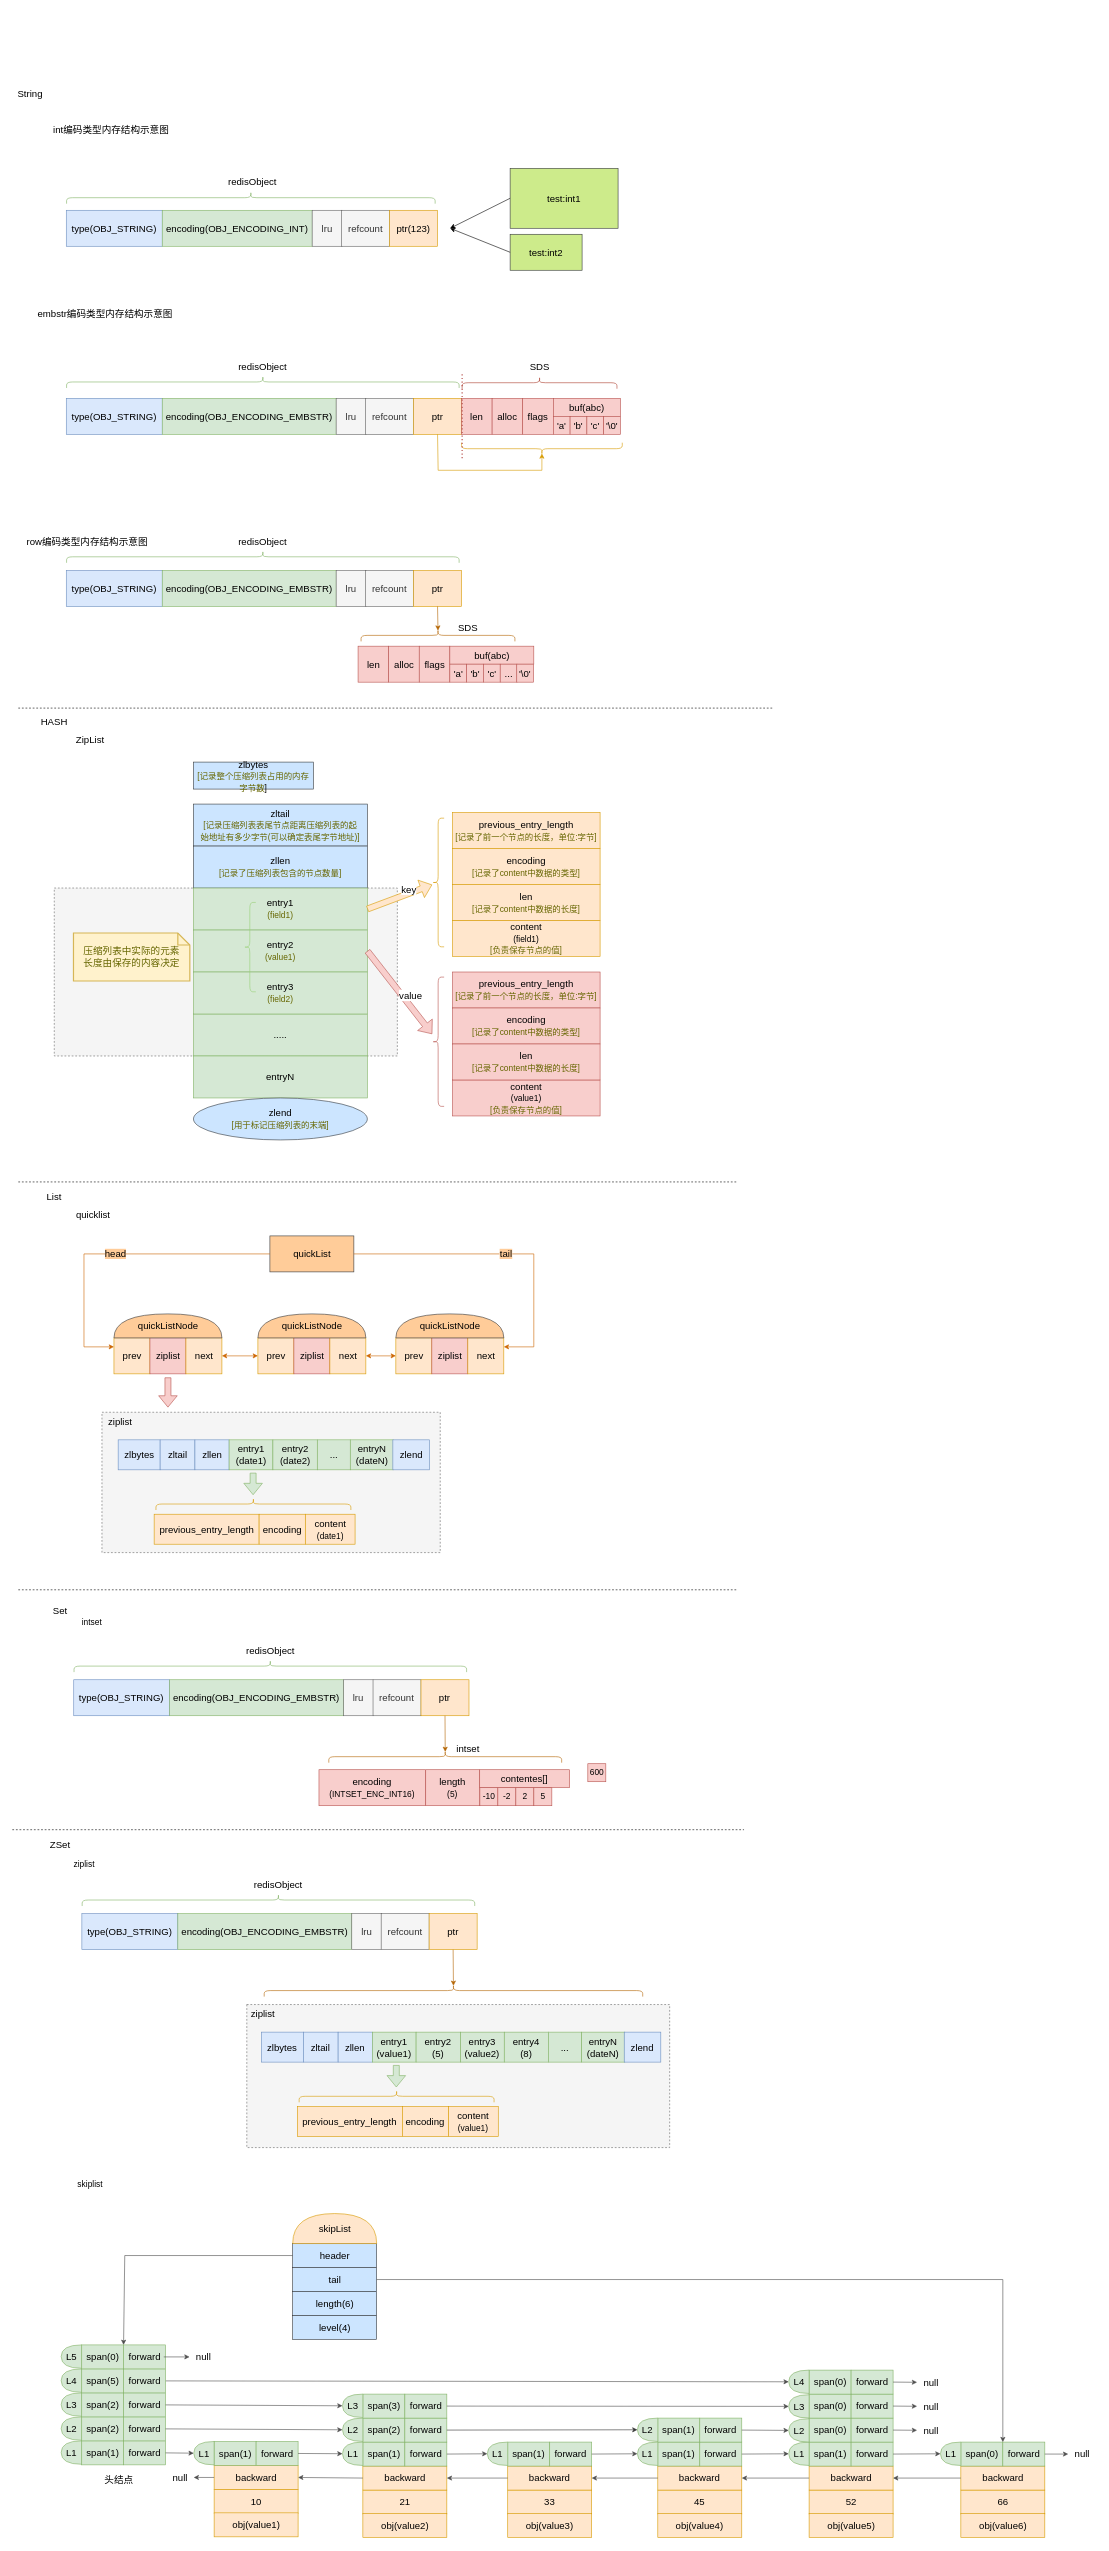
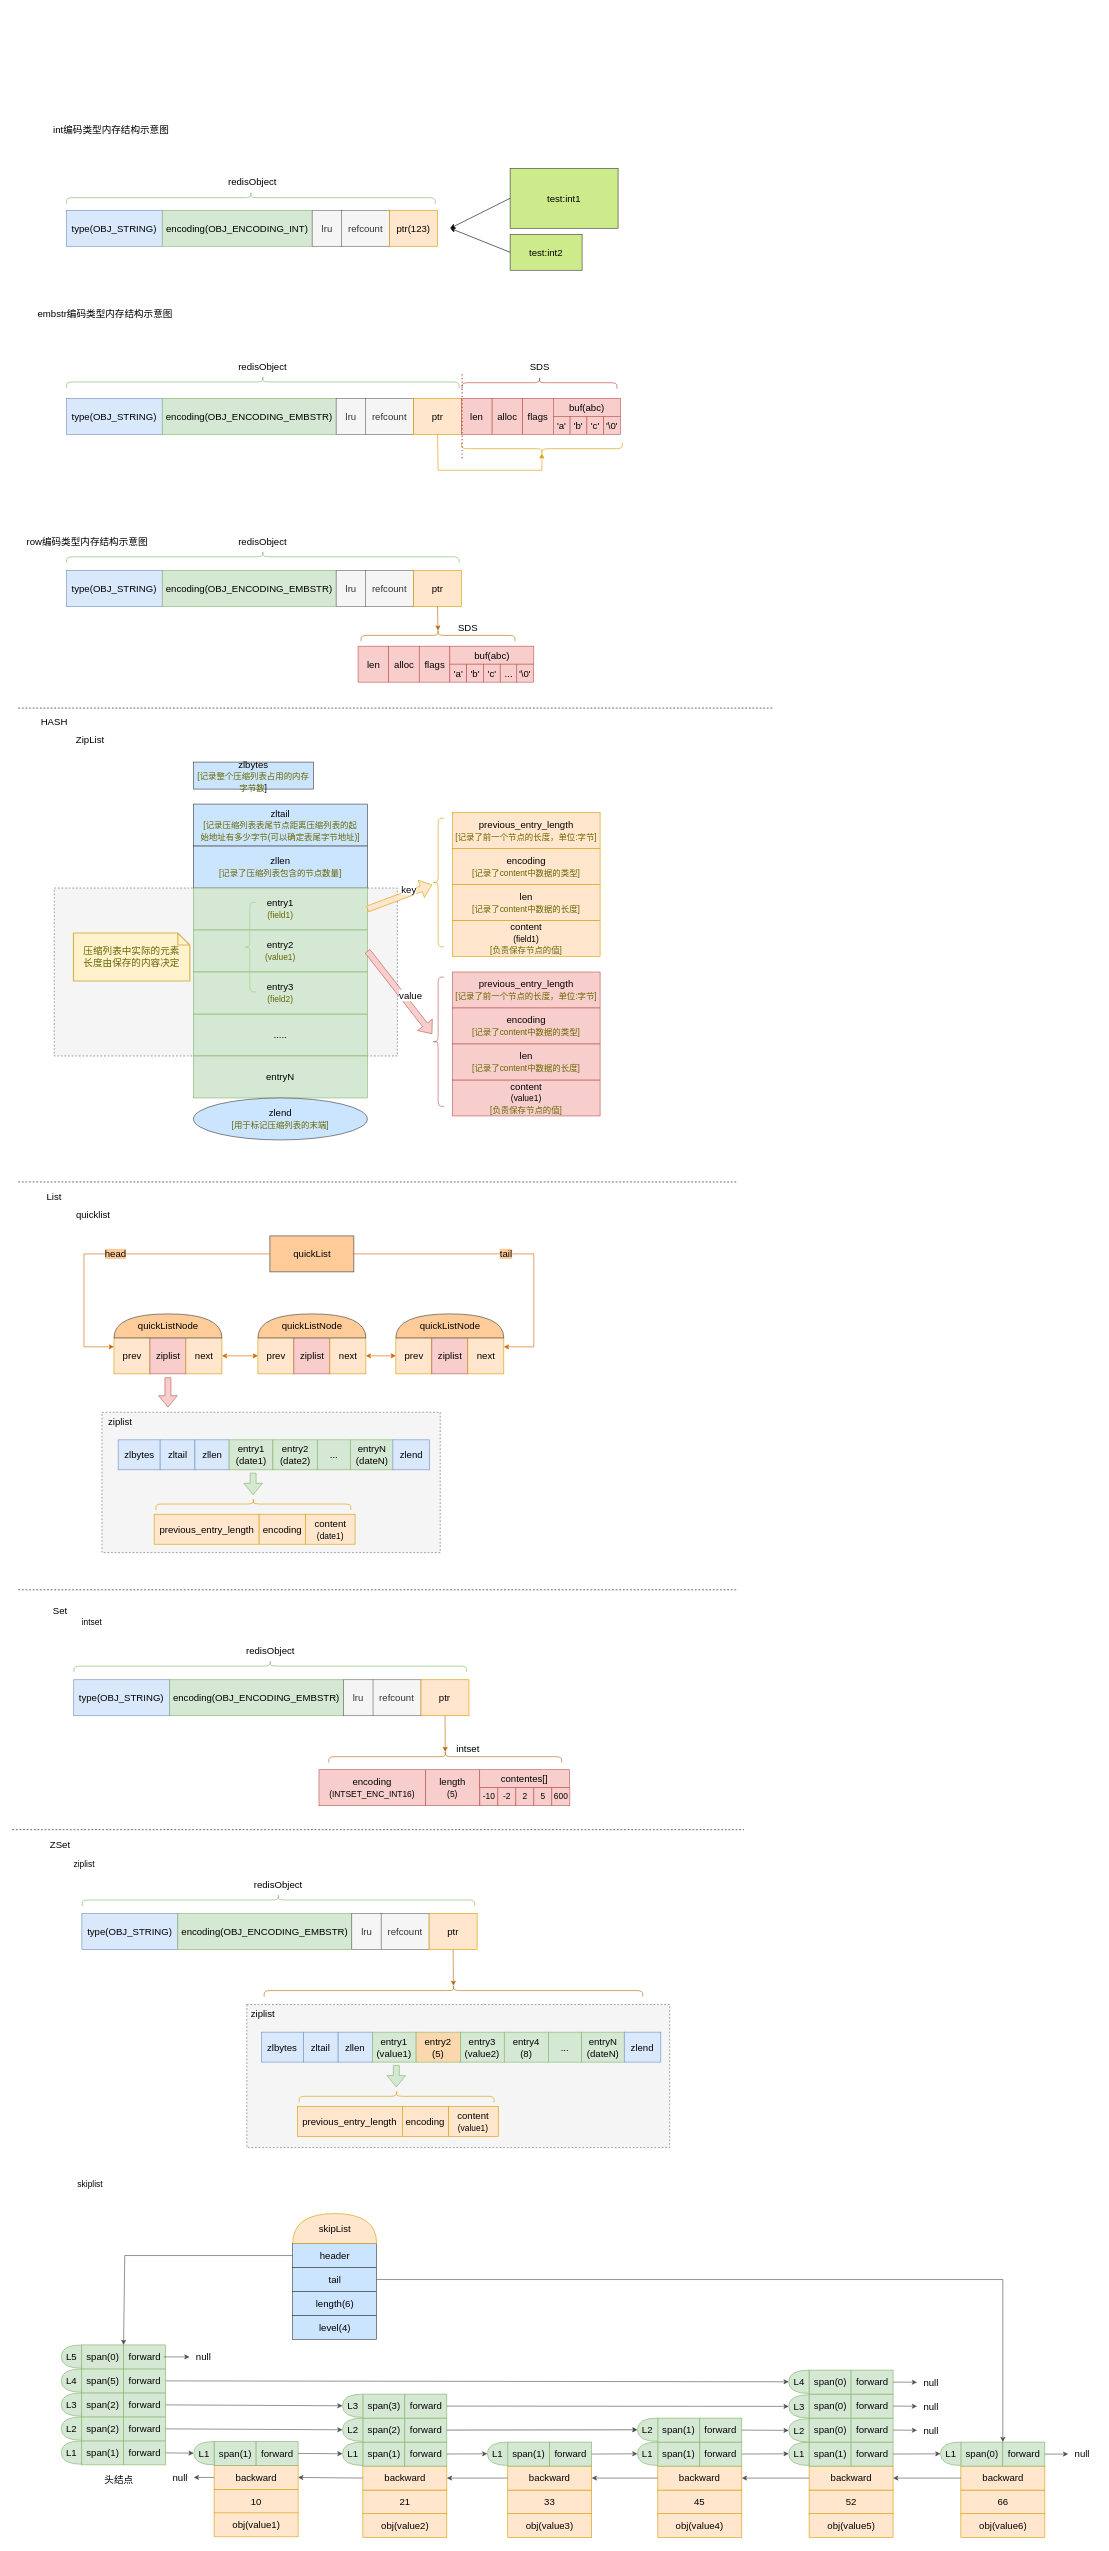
(30, 93) -> none
(597, 1773) -> (561, 1797)
(438, 2047) -> (438, 2047)
